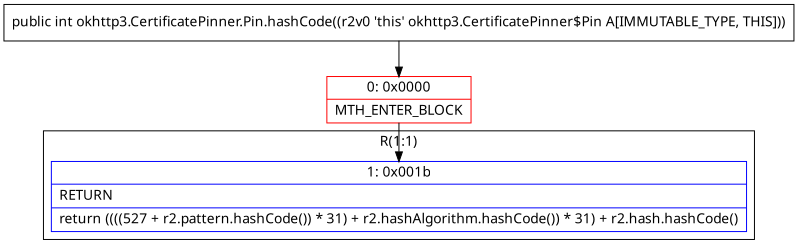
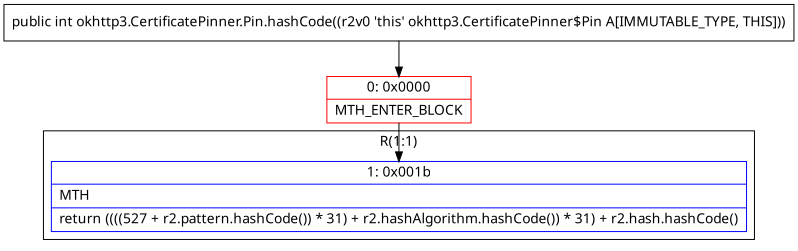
(86, 196) -> (75, 196)
